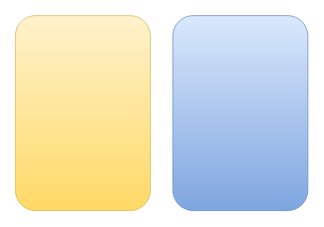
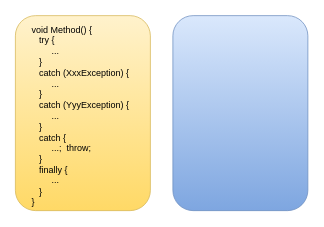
none -> (83, 115)
